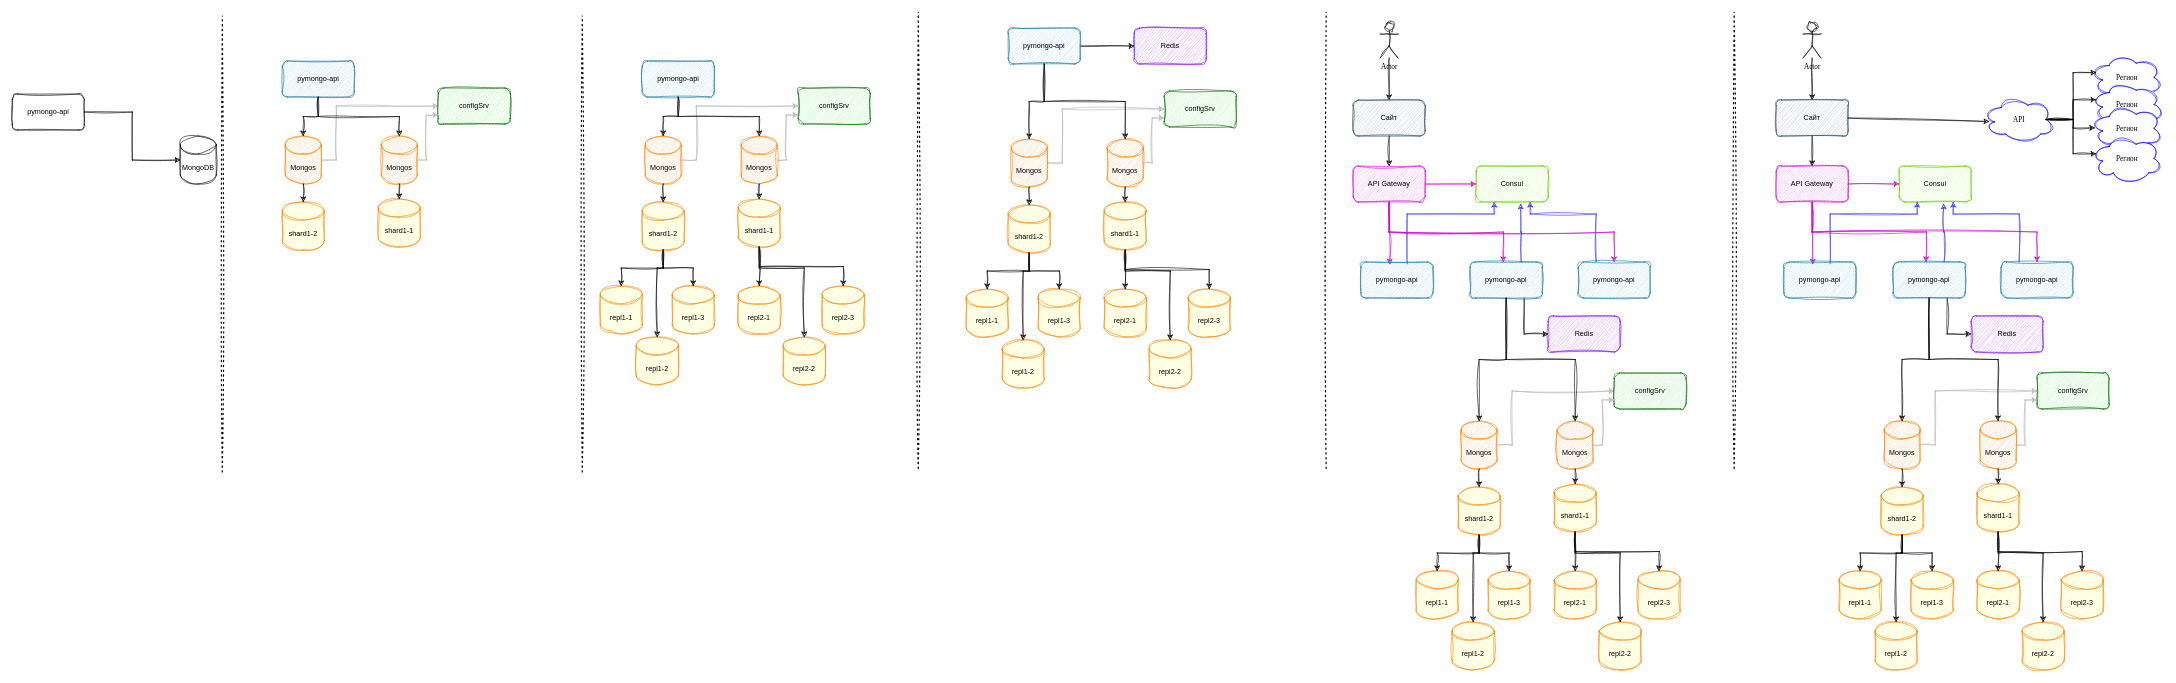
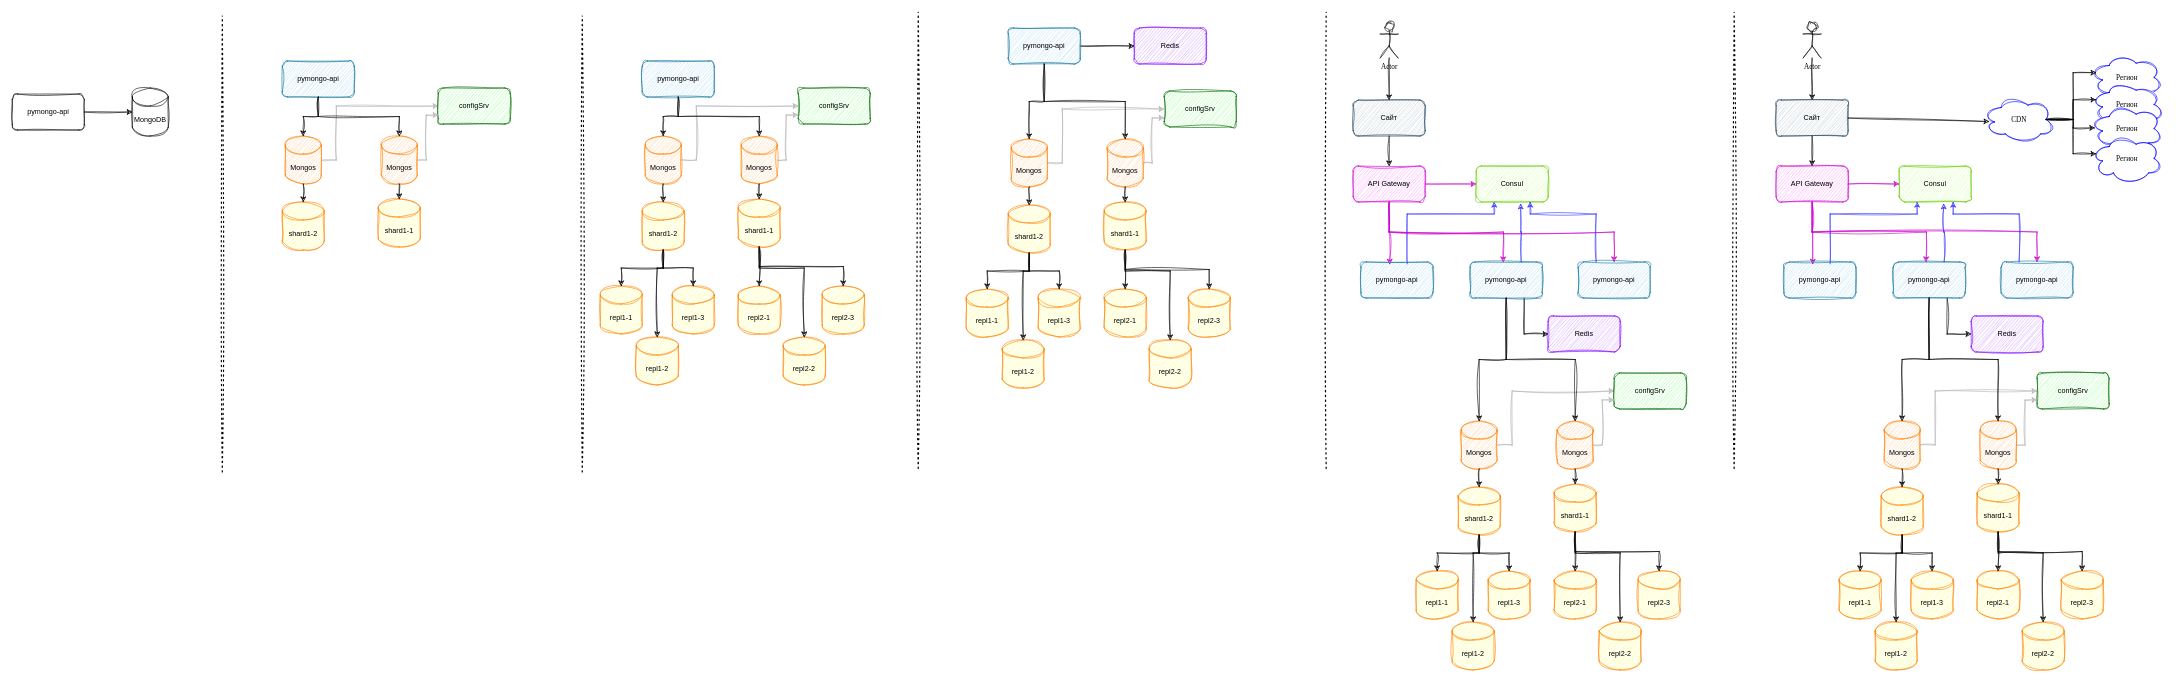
(2019, 120) -> (2019, 120)
(198, 160) -> (150, 112)
